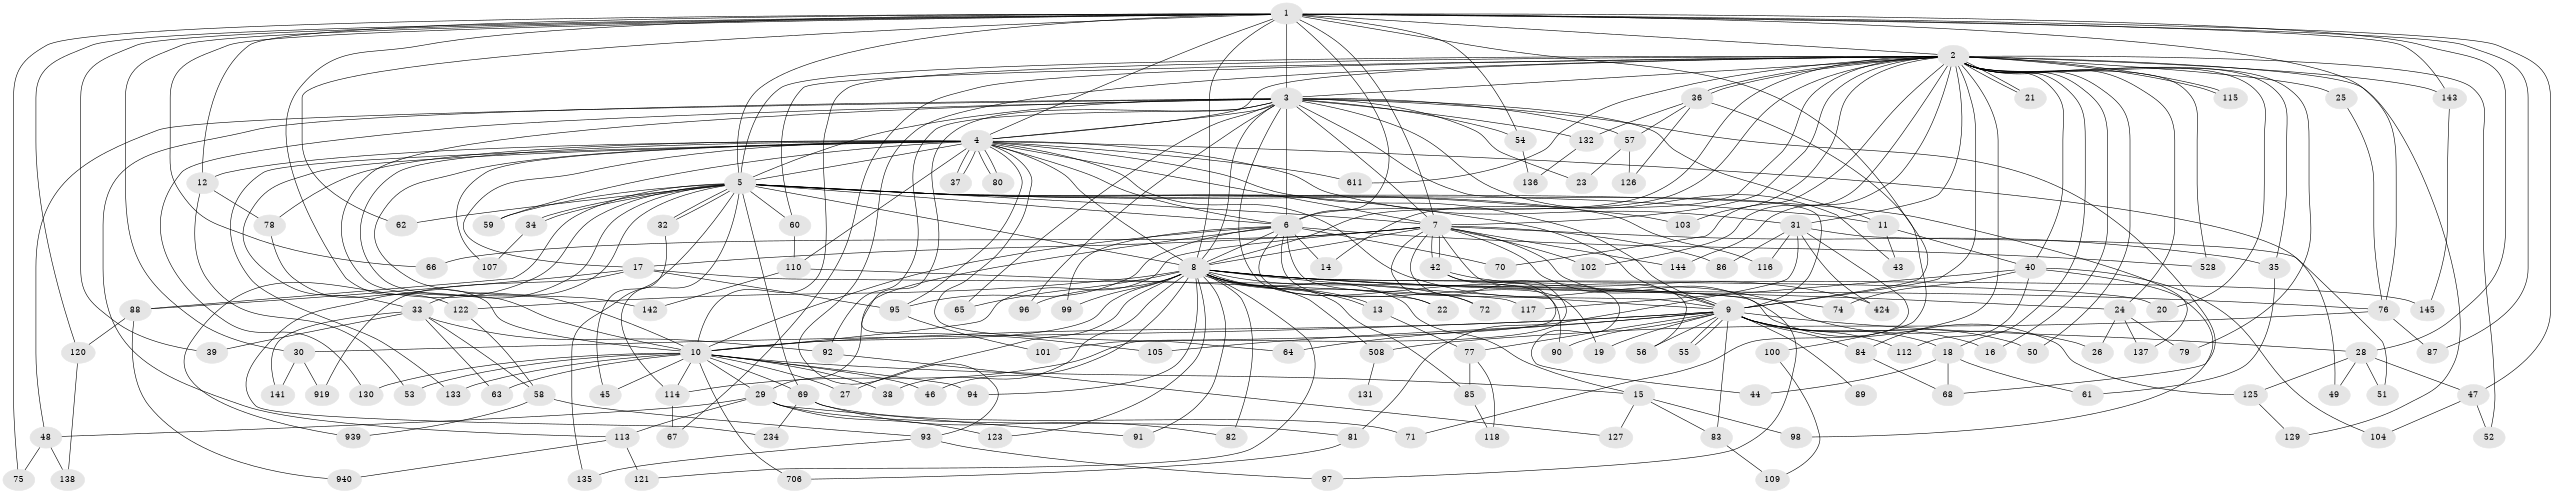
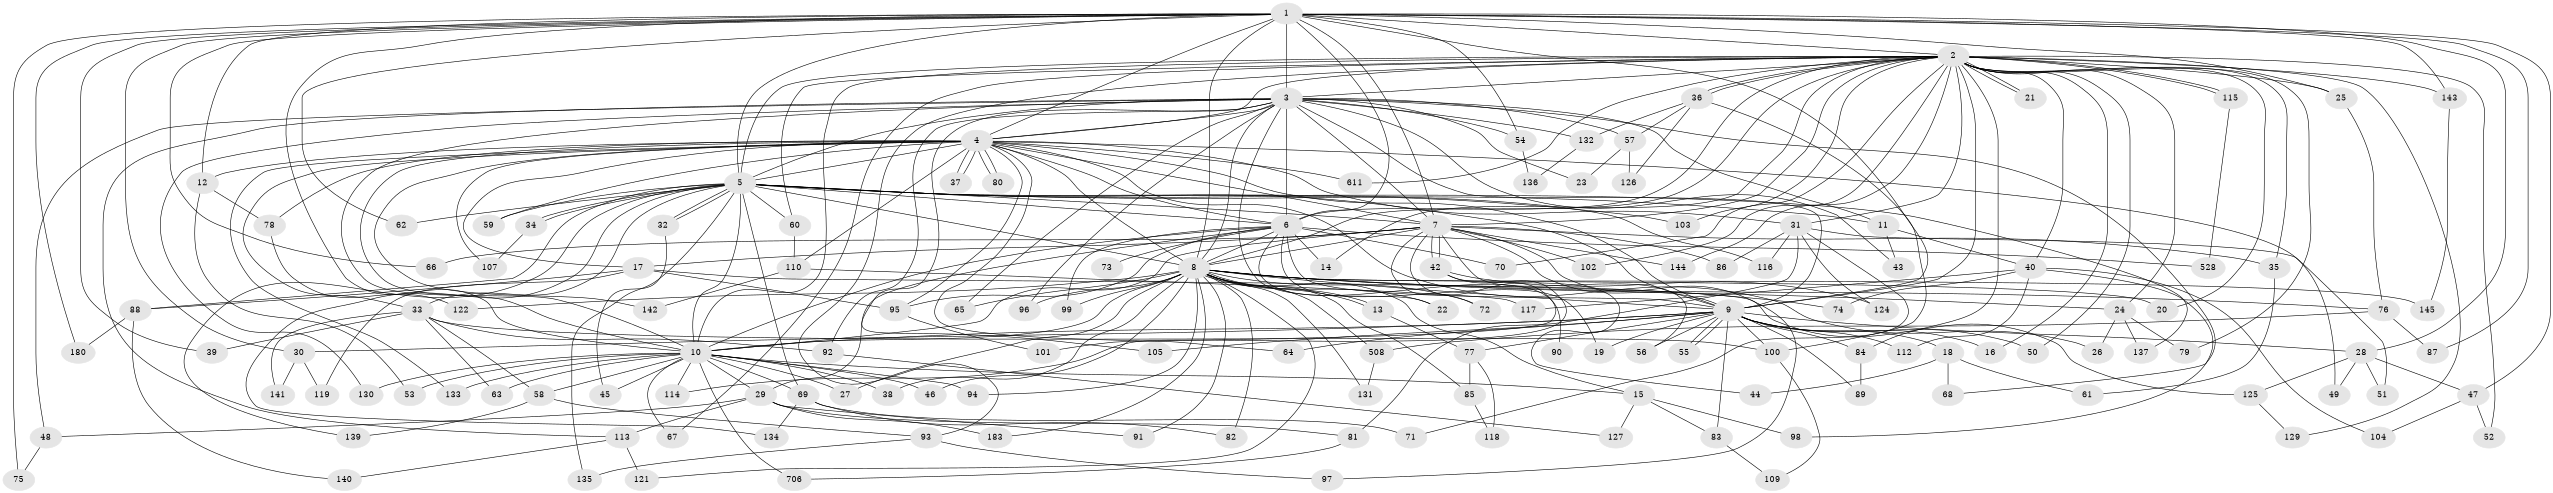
(1947, 29) -> (1818, 34)
(2187, 92) -> (2220, 183)
(2085, 193) -> none
none -> (1107, 268)
(660, 287) -> (728, 270)
none -> (1297, 309)
(1882, 310) -> (1882, 310)
(1641, 328) -> (1751, 331)
none -> (1093, 339)
(506, 352) -> (618, 374)
(78, 353) -> (78, 353)
(1904, 374) -> (1861, 374)
(322, 395) -> (322, 395)
(673, 412) -> (649, 388)
(353, 438) -> (353, 438)
(771, 438) -> (771, 438)
(995, 438) -> (995, 438)
(68, 480) -> none
(344, 480) -> (344, 480)
